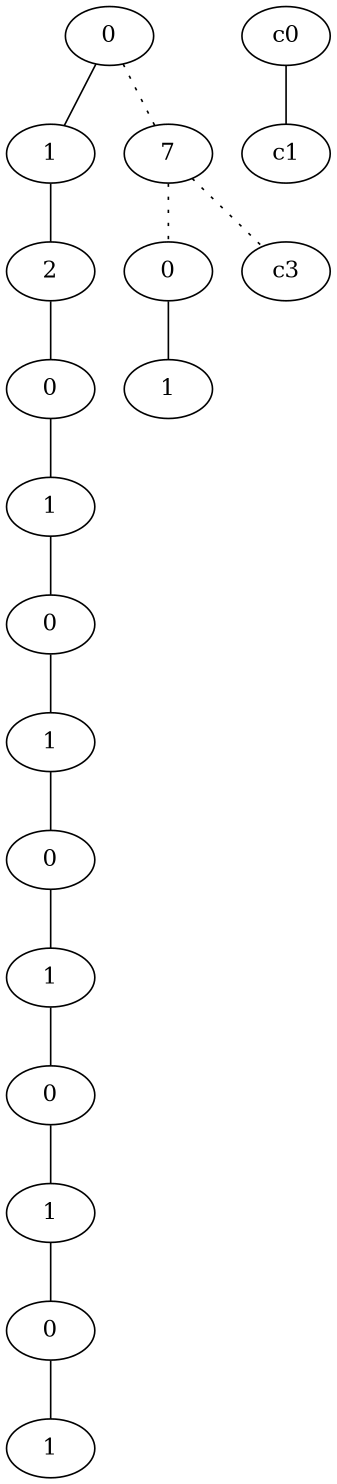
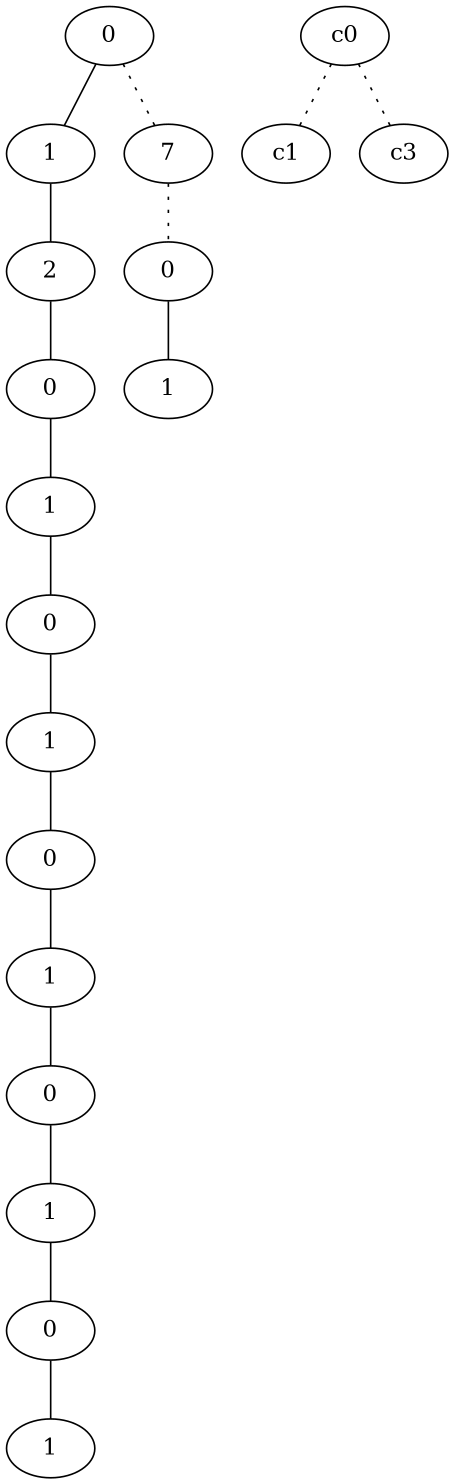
(286, 95) -> (315, 95)
(227, 212) -> (374, 95)
